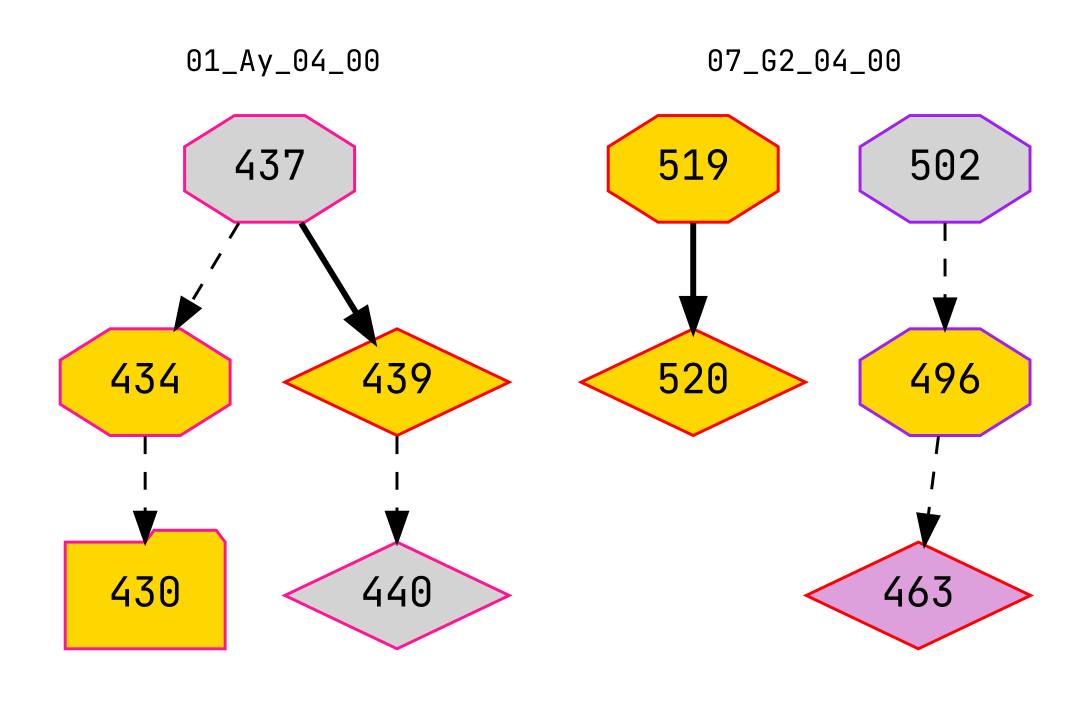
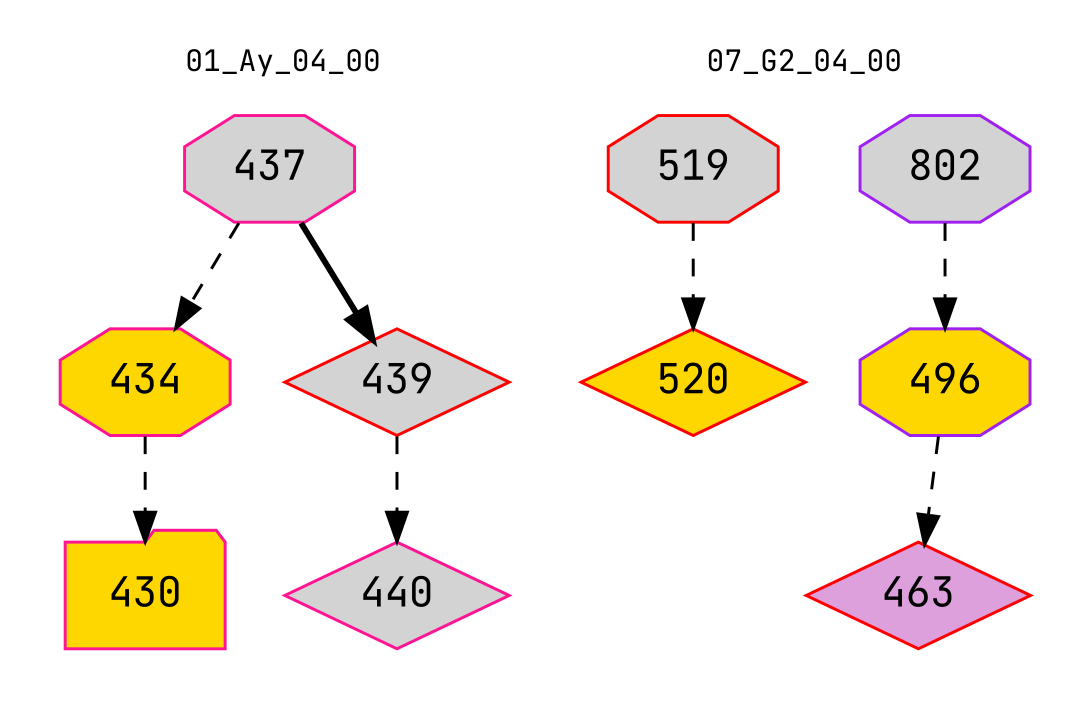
(693, 169) -> (693, 169)
(945, 169) -> (945, 169)
(693, 261) -> (693, 261)
(397, 382) -> (397, 382)
